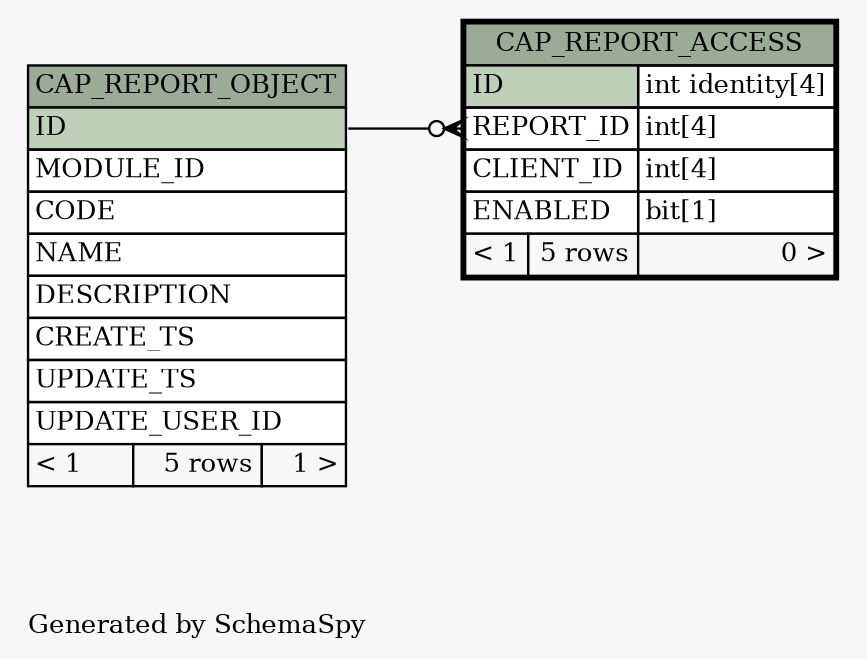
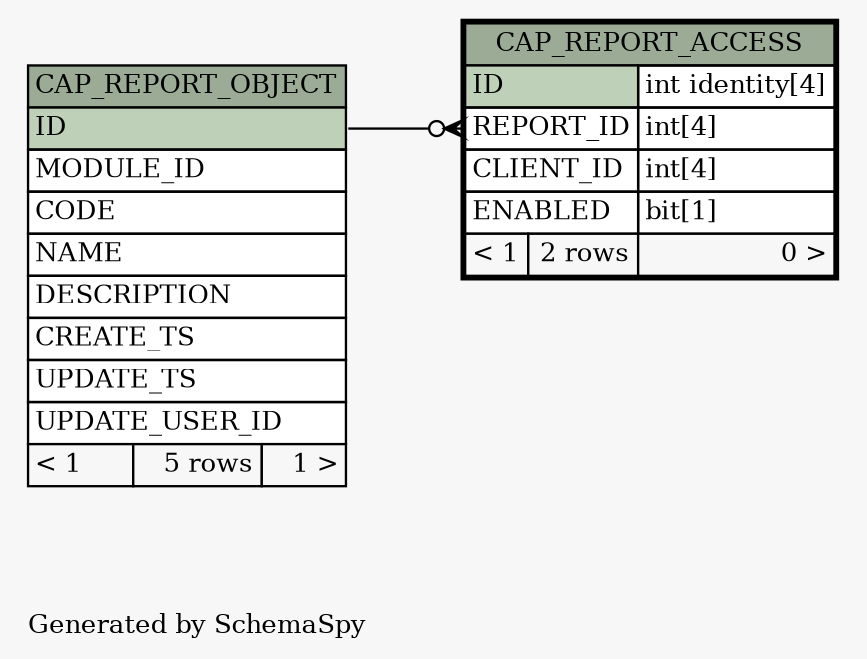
(586, 254) -> (586, 254)
